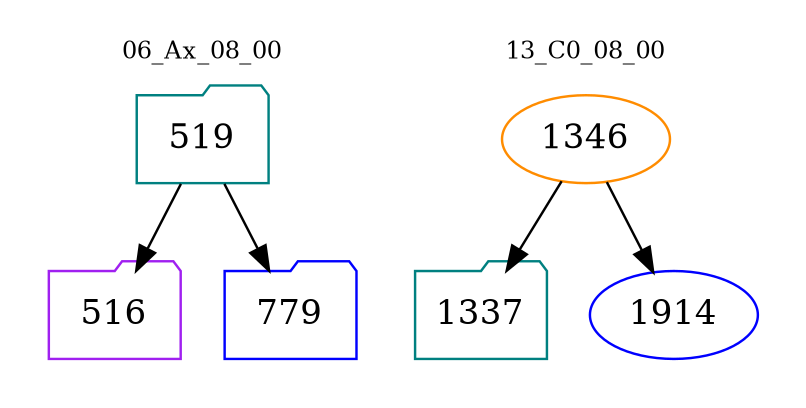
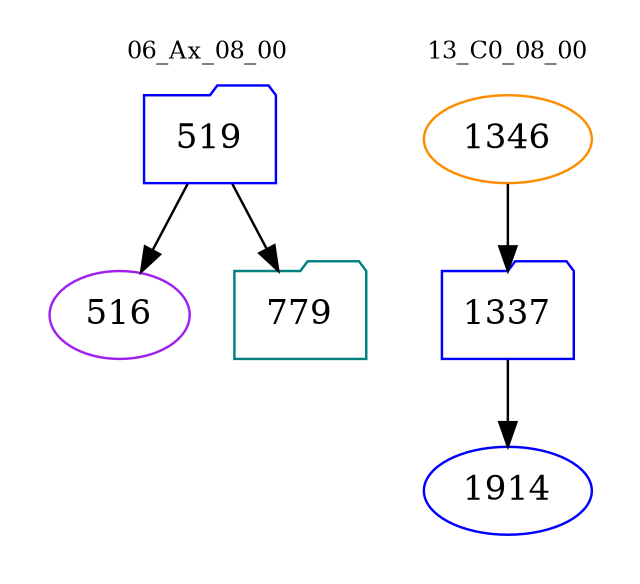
(203, 139) -> (210, 139)
(624, 216) -> (508, 391)
(115, 315) -> (120, 315)
(291, 315) -> (300, 315)
(481, 315) -> (508, 315)
